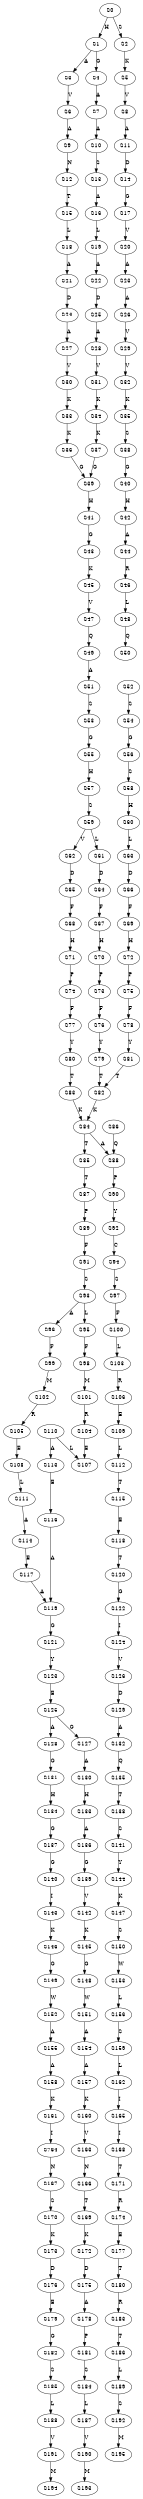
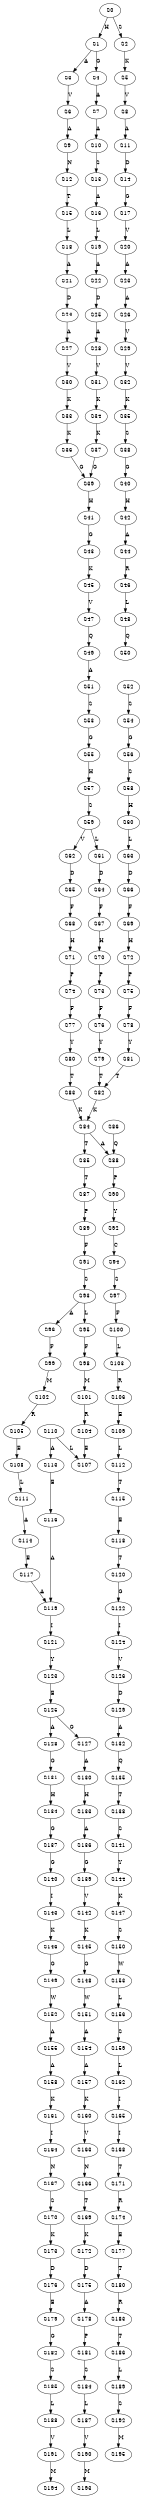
(53, 1626) -> (52, 1626)
(51, 2150) -> (51, 2150)
